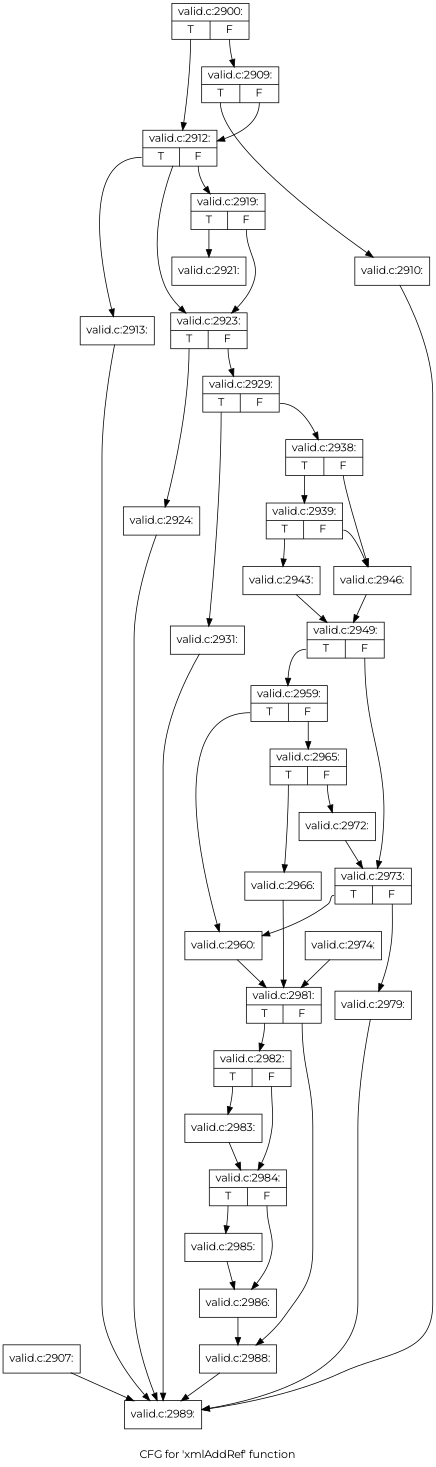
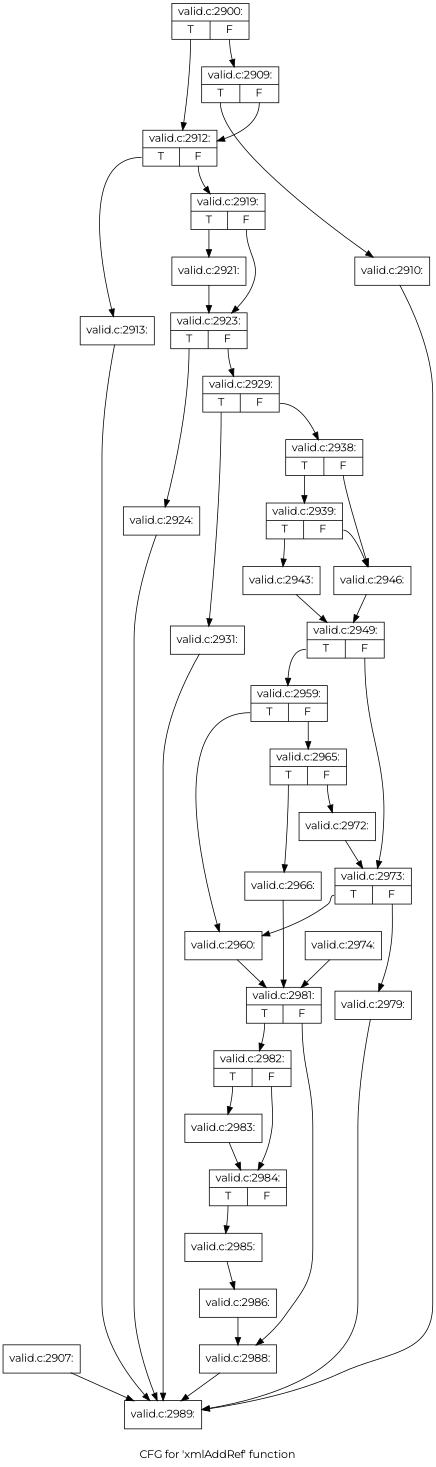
(157, 239) -> (209, 295)
(272, 1246) -> none
